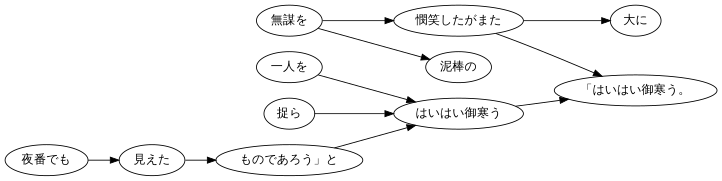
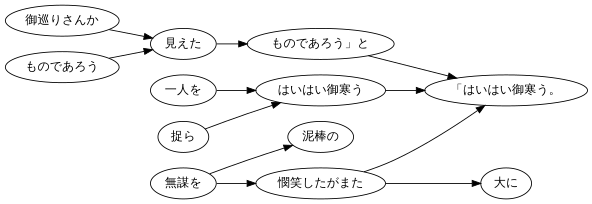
none -> (62, 21)
(371, 138) -> (408, 66)
(47, 160) -> (62, 67)
